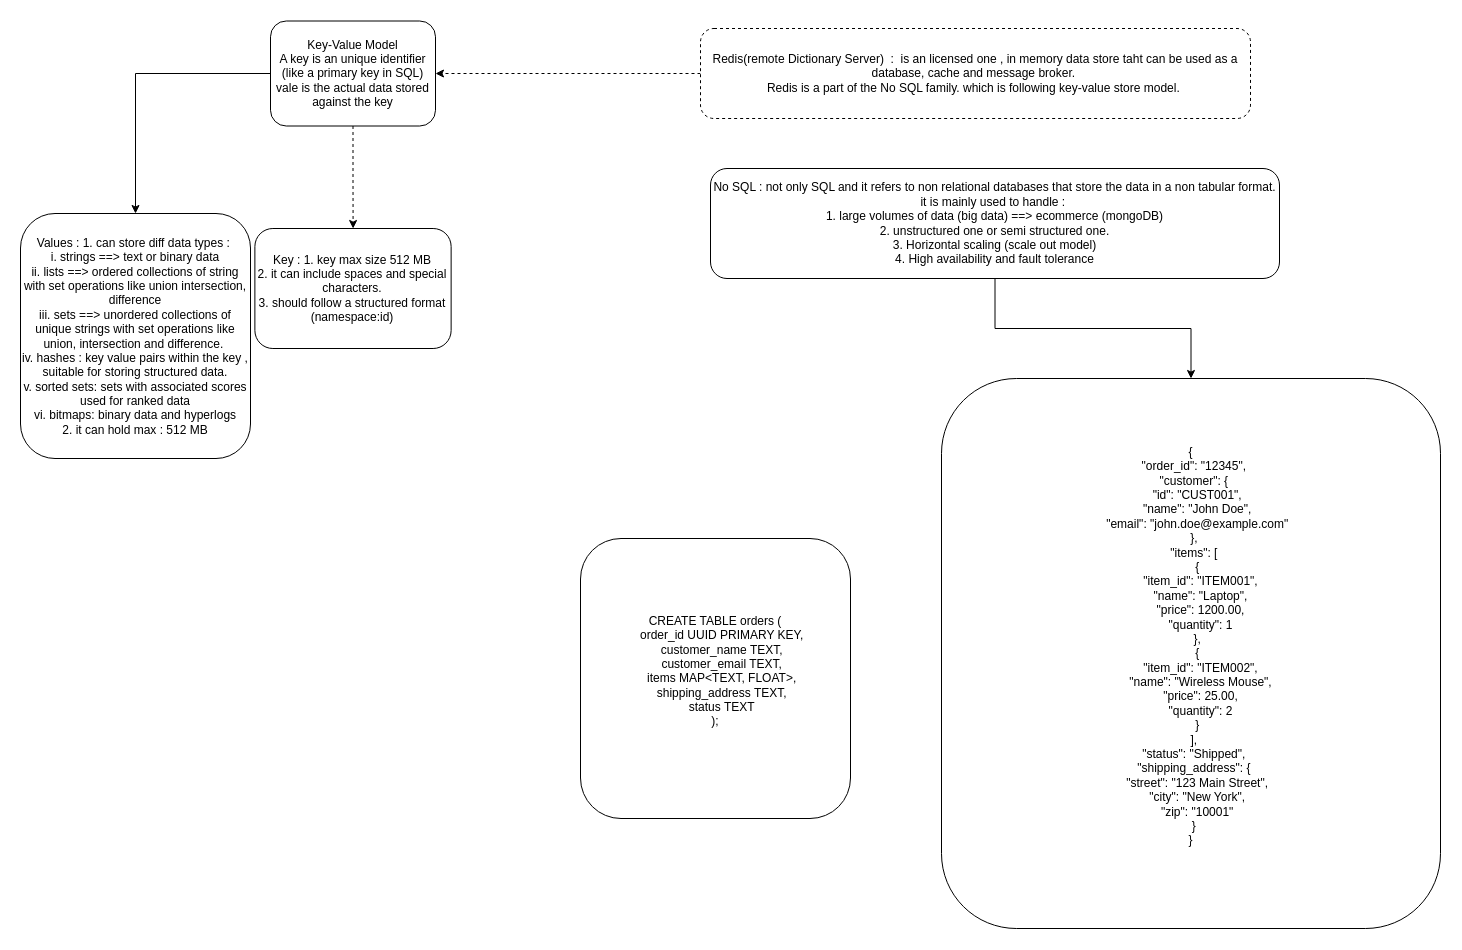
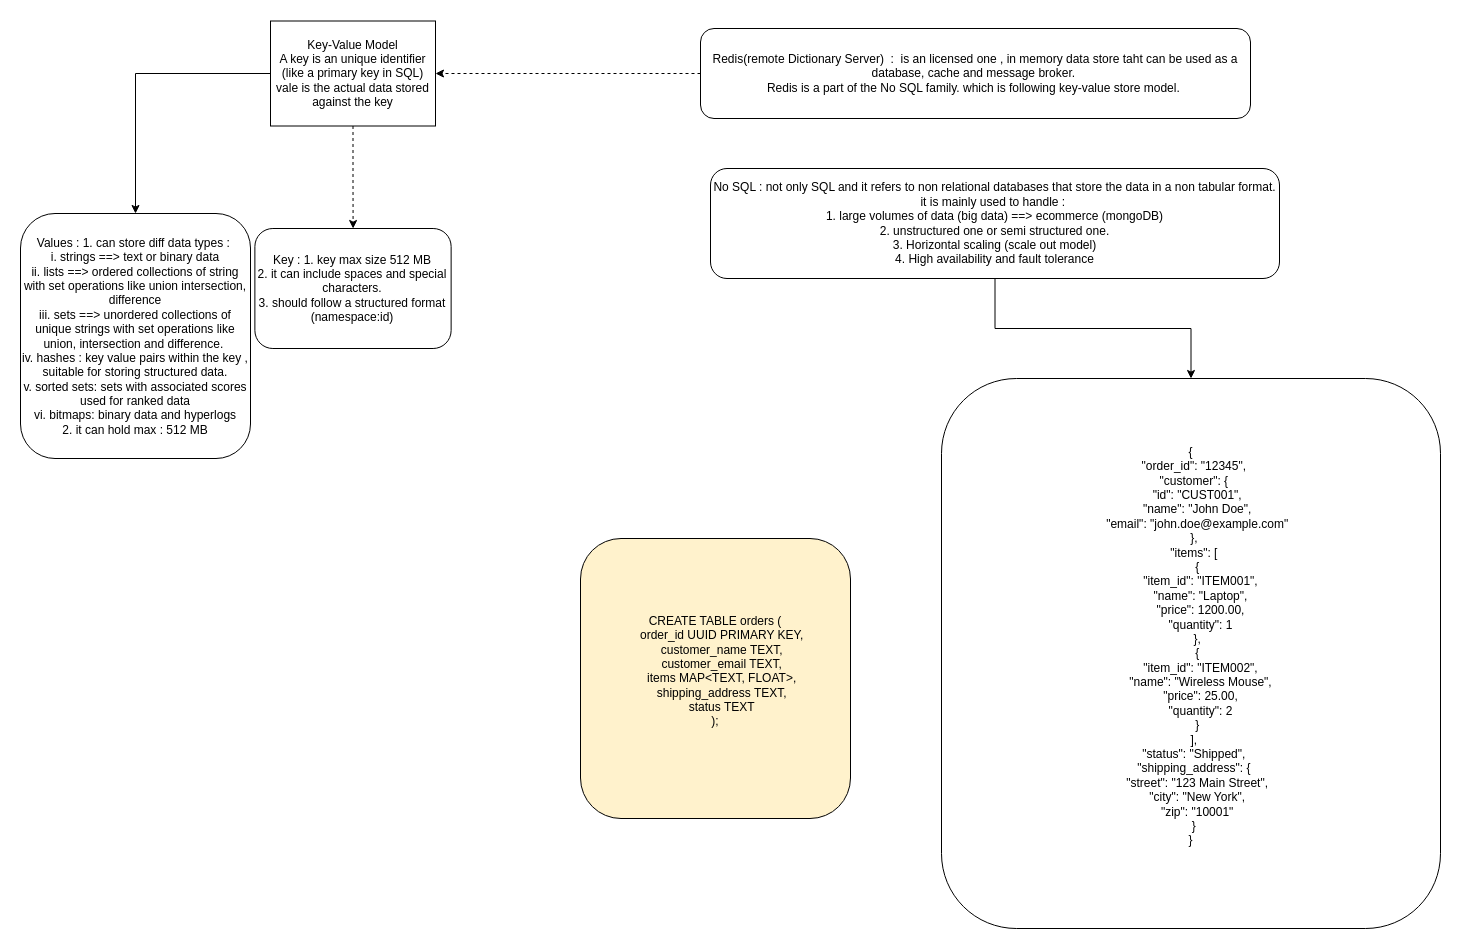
(353, 74) -> (353, 74)
(976, 74) -> (976, 74)
(716, 679) -> (716, 679)
